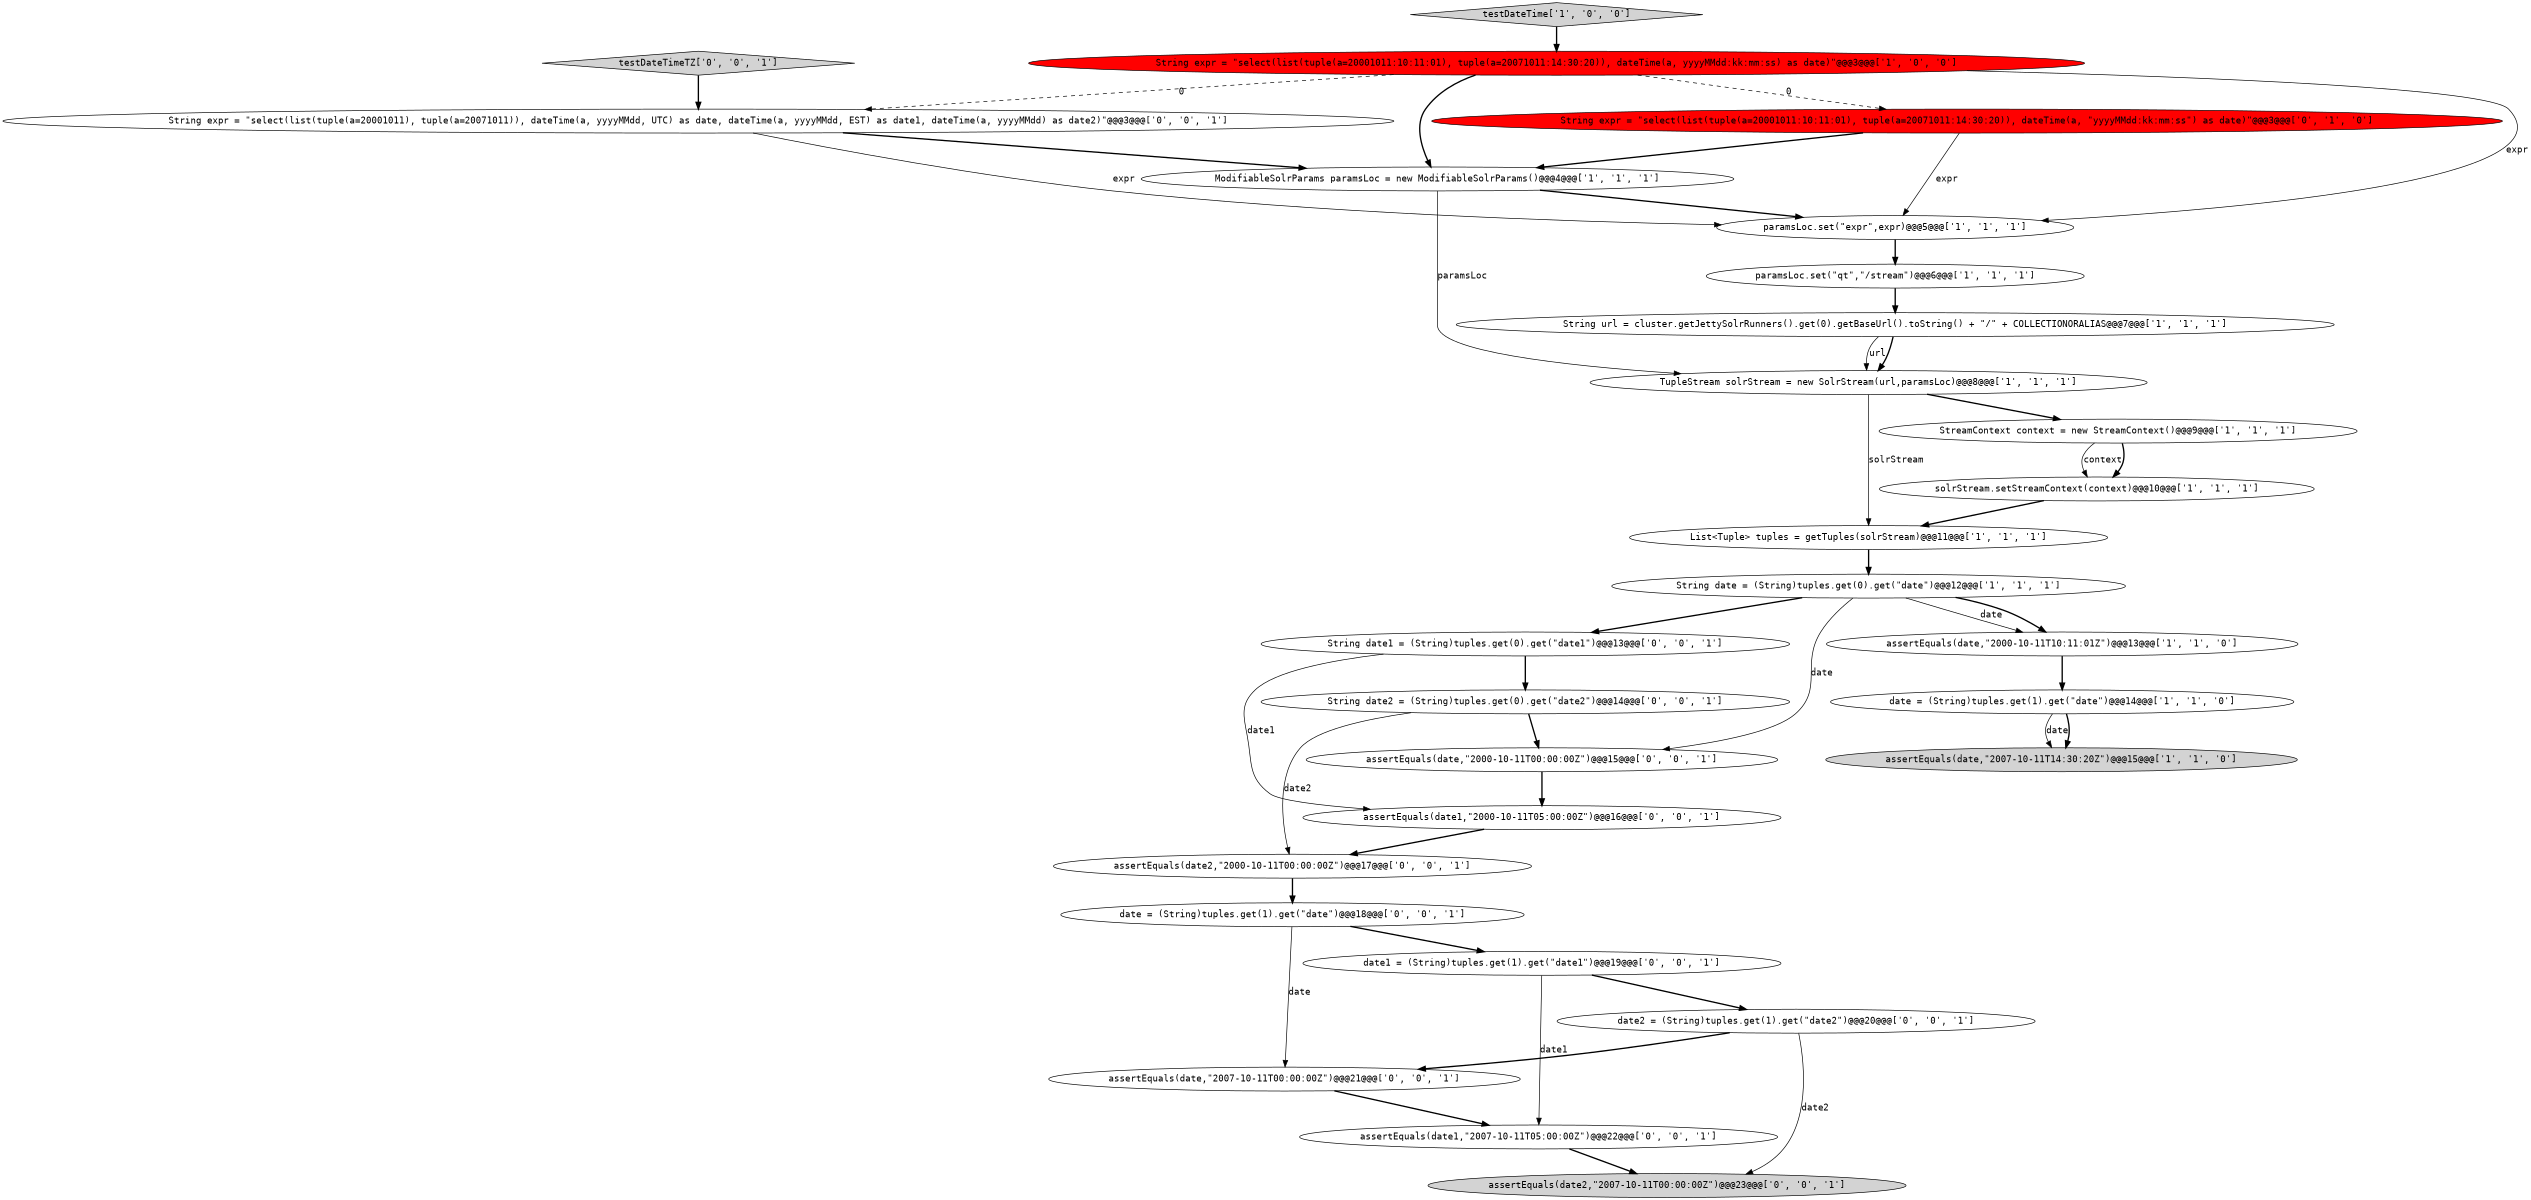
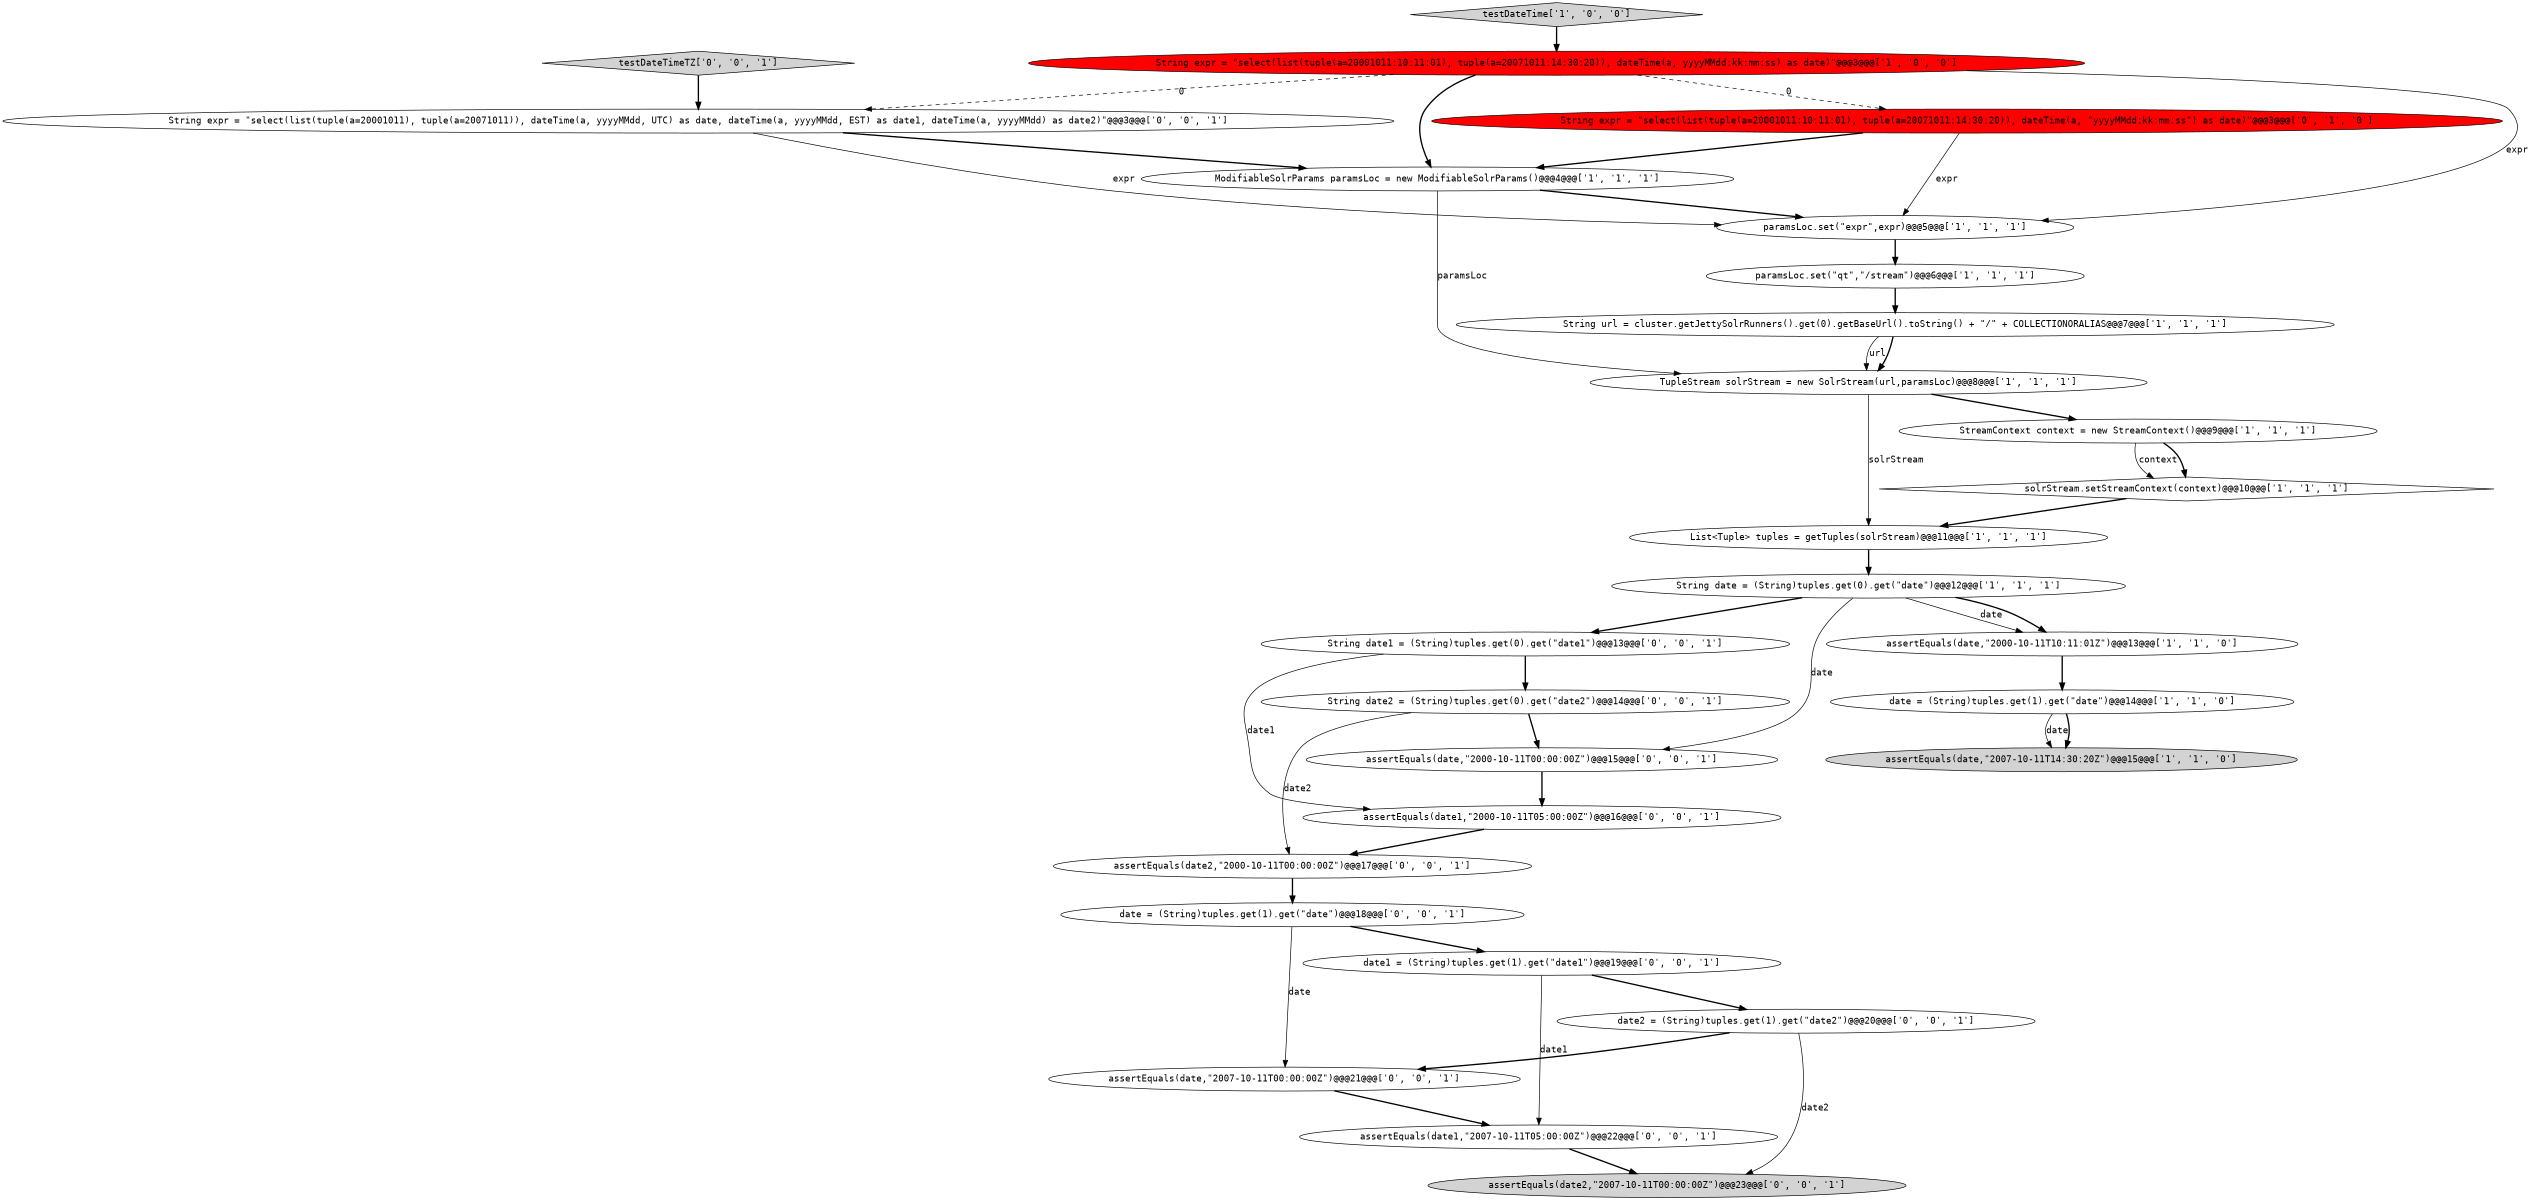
(2097, 489) -> (2187, 489)
